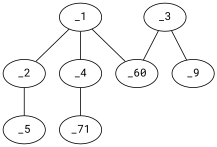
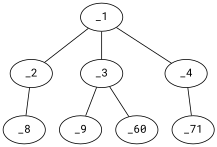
(109, 45) -> (102, 45)
(24, 130) -> (24, 130)
